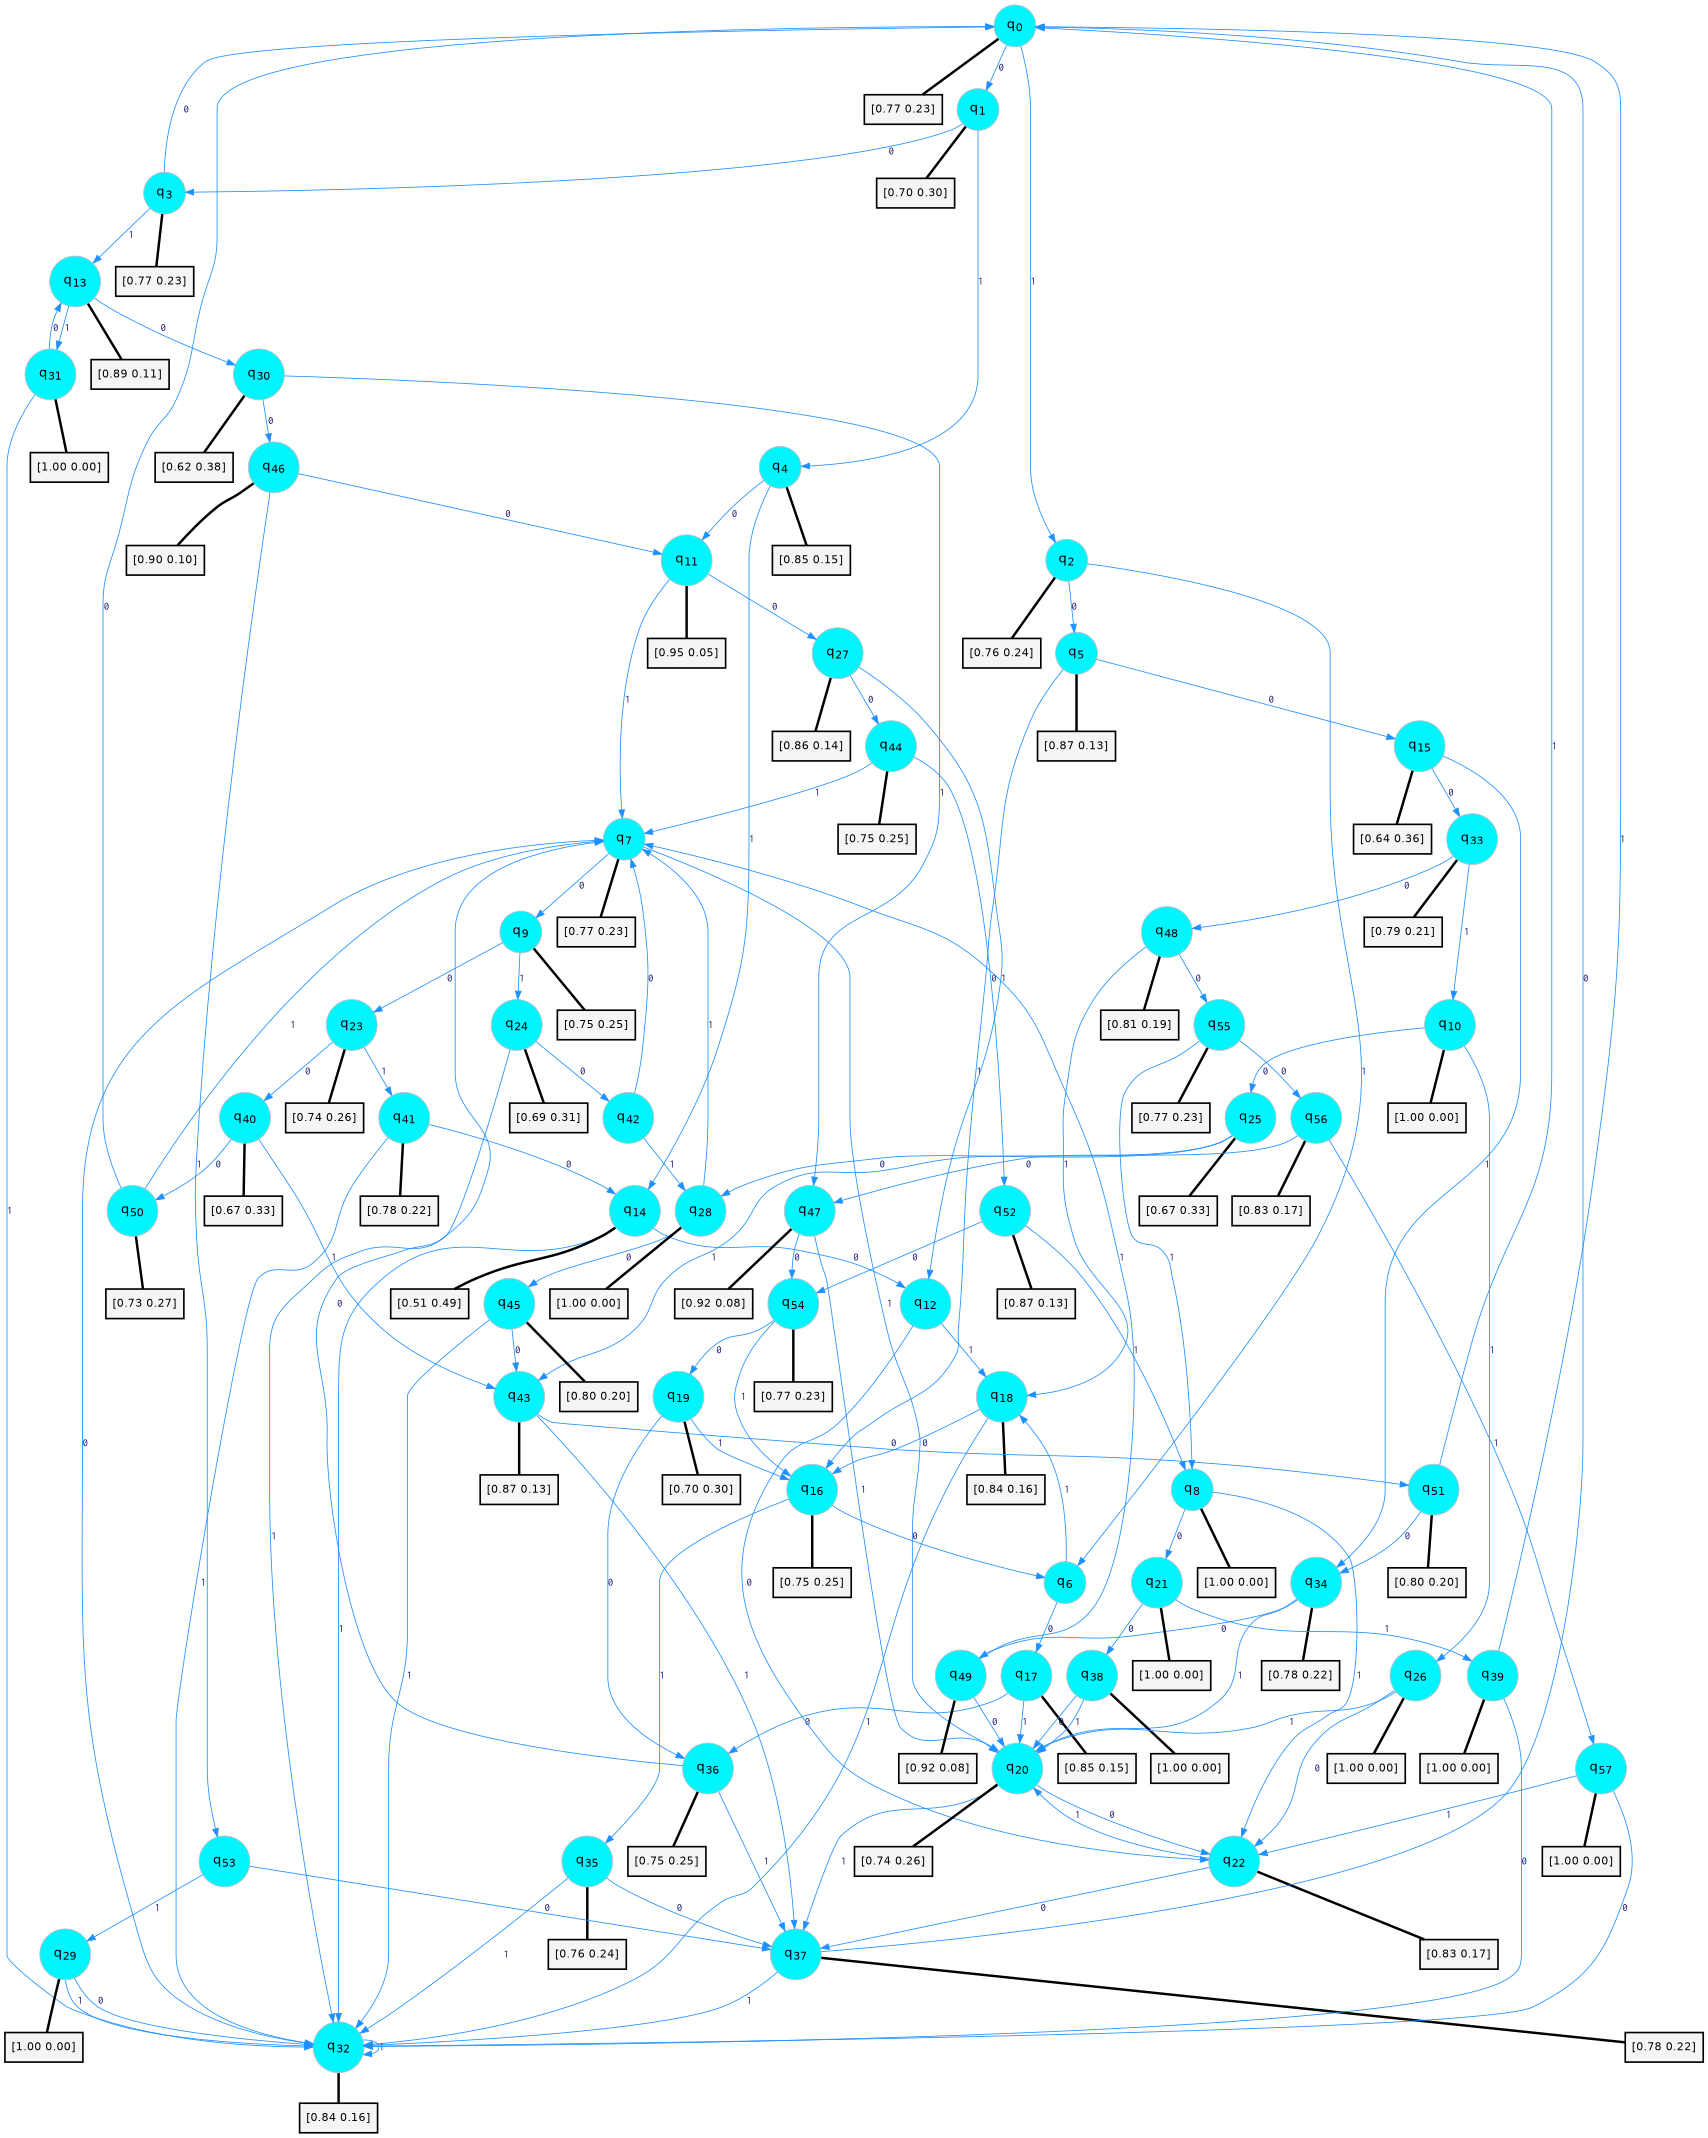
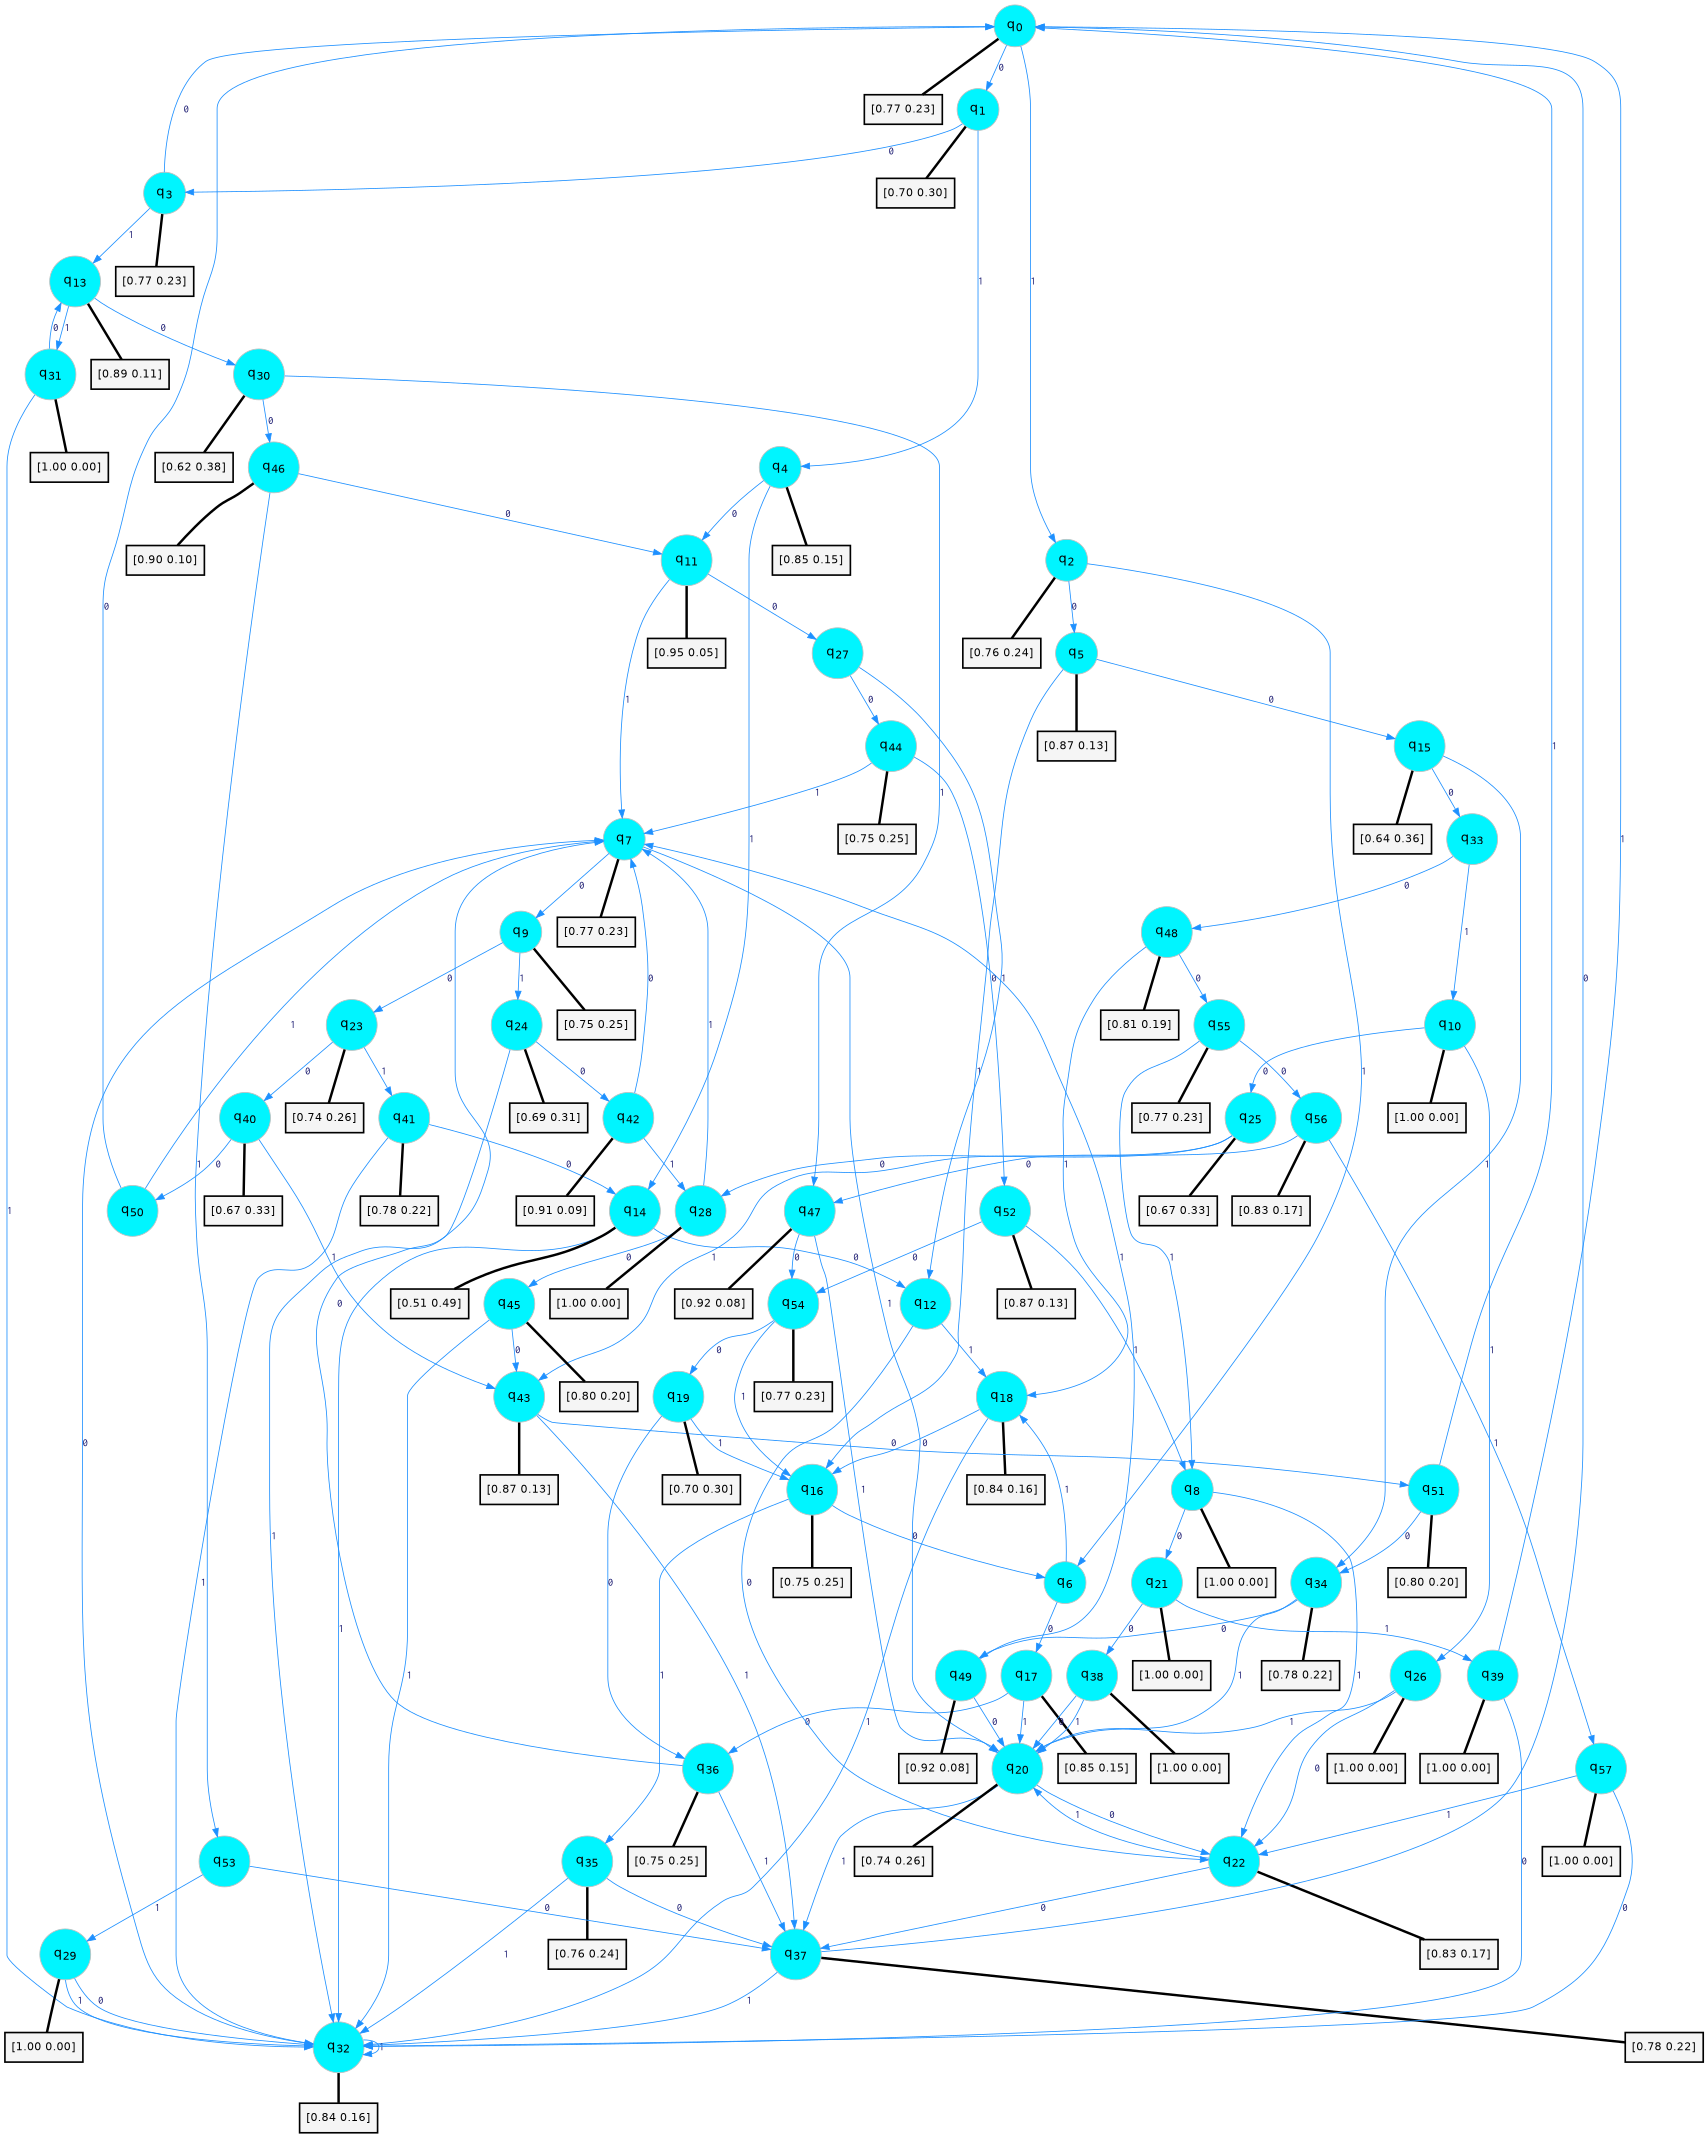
(811, 746) -> none
(1403, 932) -> none
none -> (555, 1211)
(145, 1304) -> none
